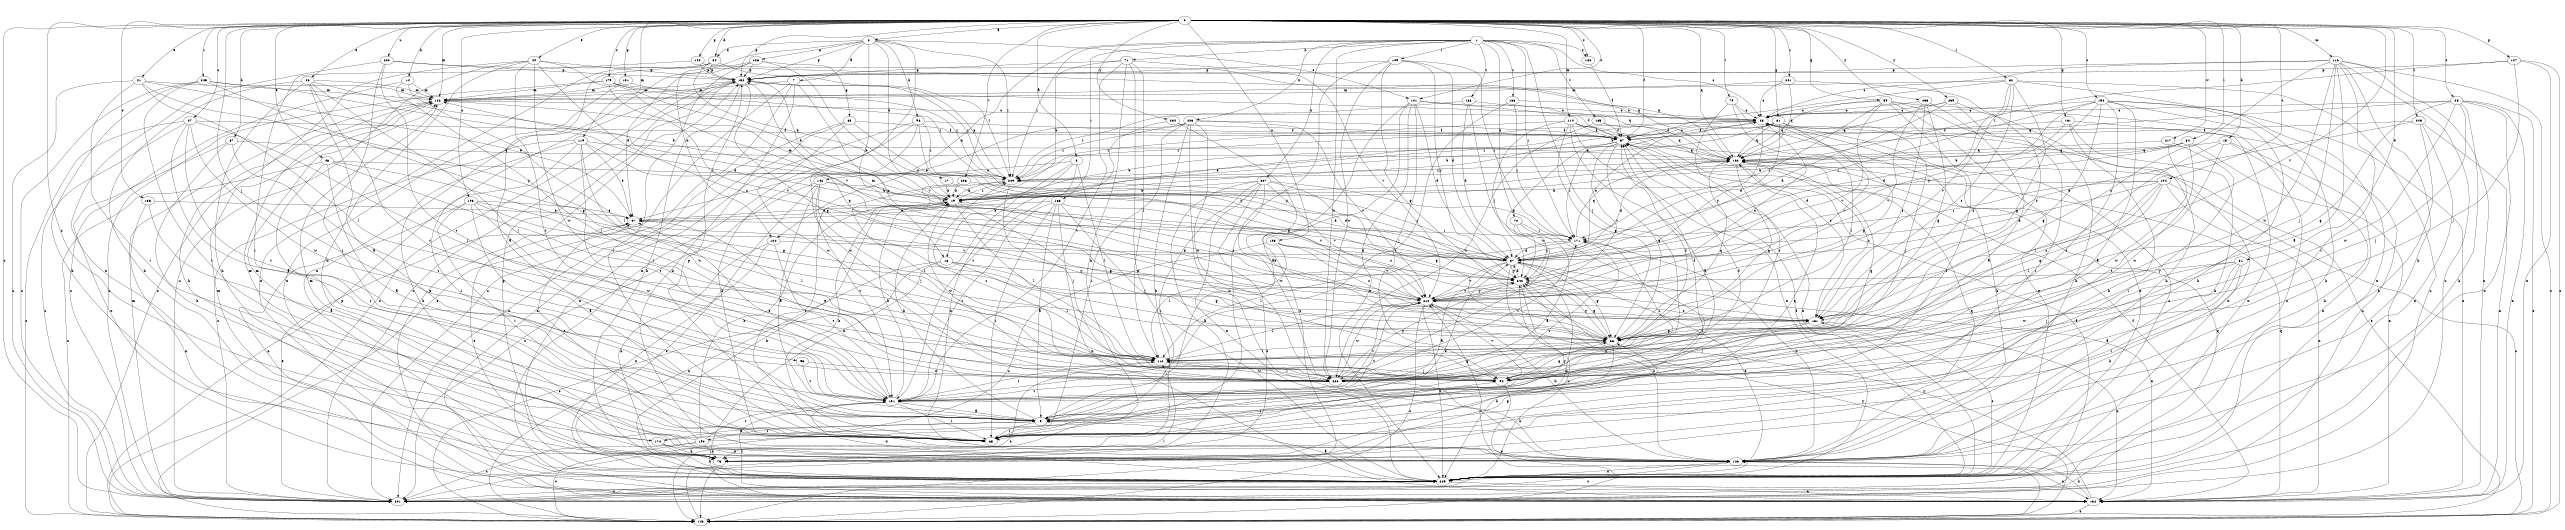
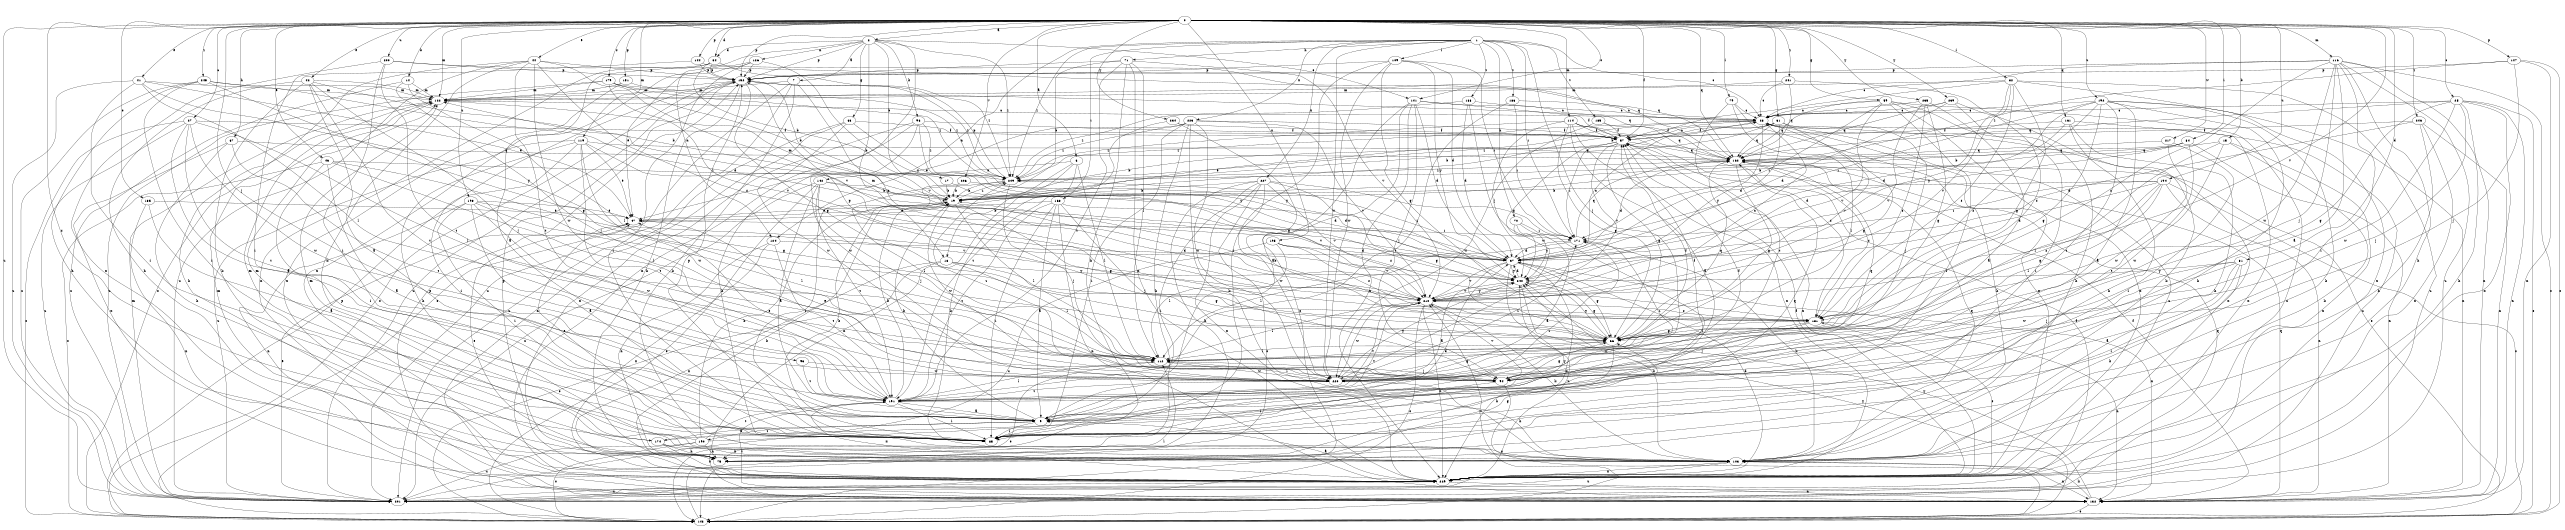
(1588, 60) -> none
(822, 66) -> (860, 80)
